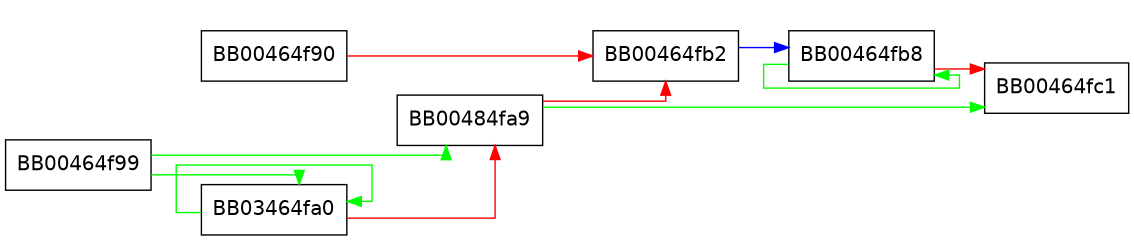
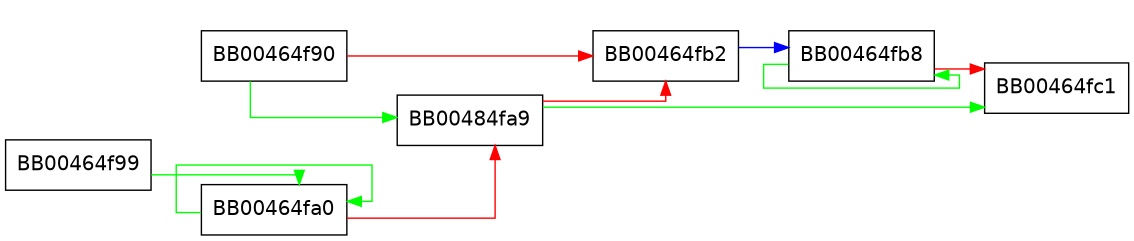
(299, 155) -> (299, 117)
(274, 210) -> (274, 210)
